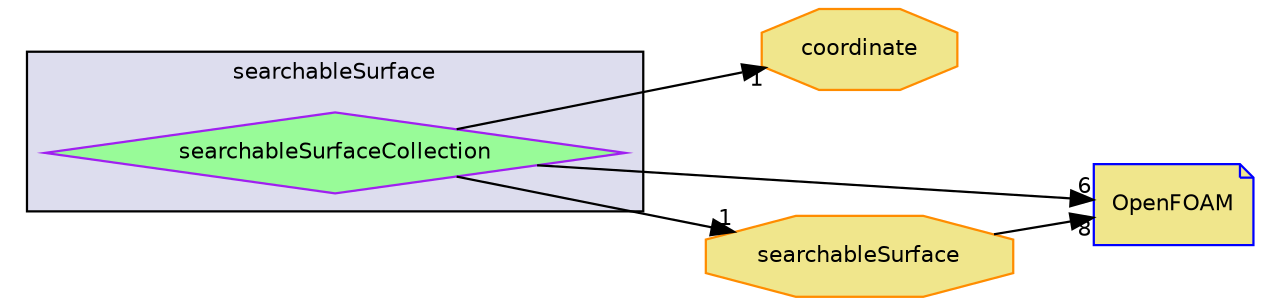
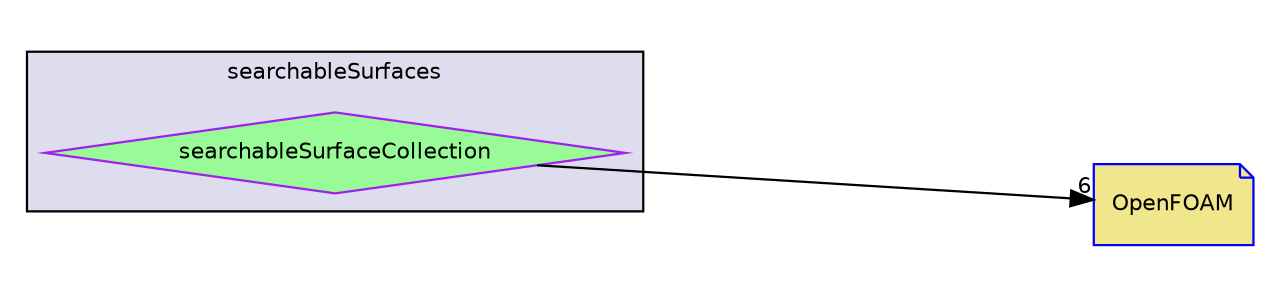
(860, 49) -> none
(335, 73) -> (335, 73)
(860, 256) -> none
